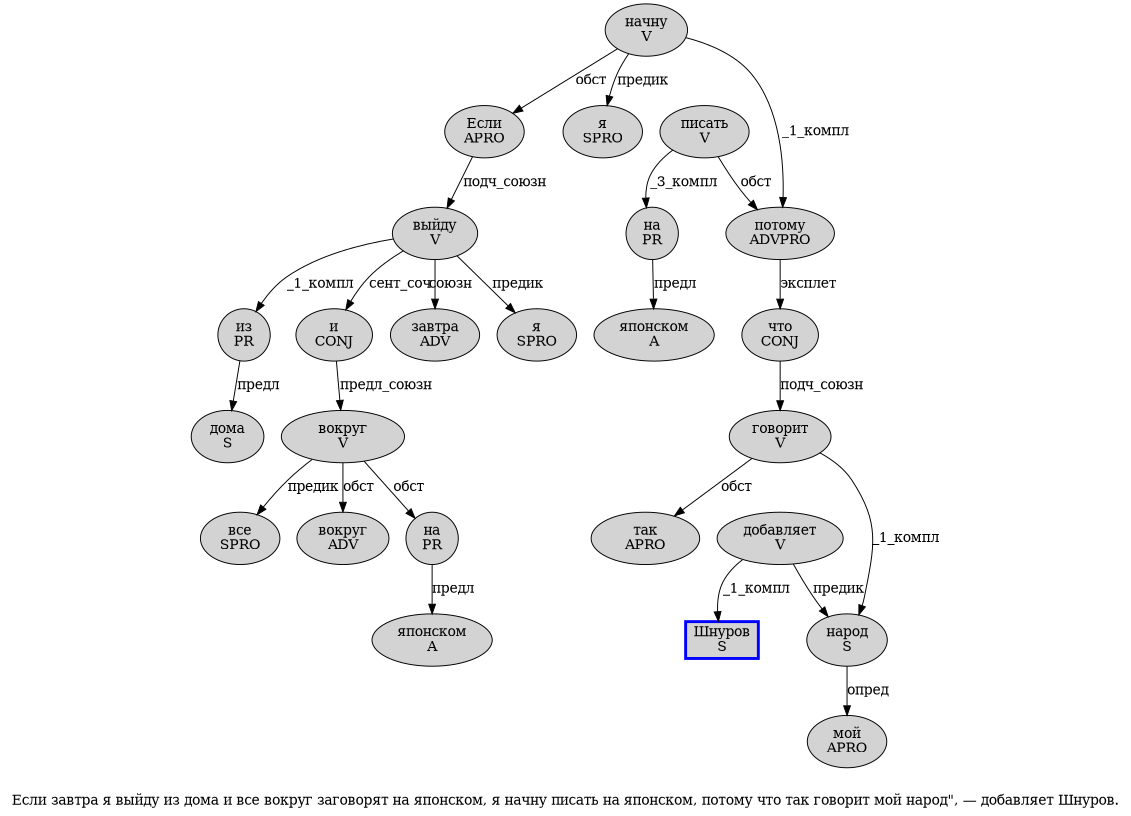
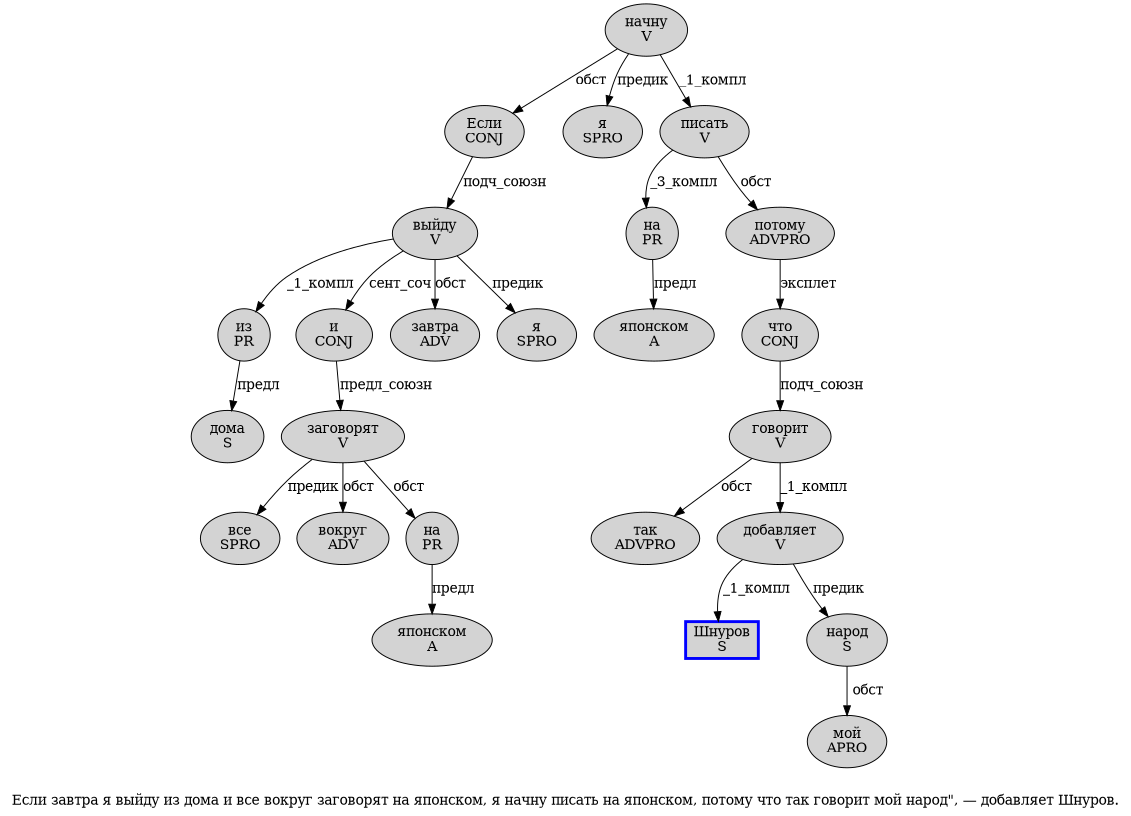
(766, 97) -> (673, 77)
(484, 132) -> (484, 132)
(451, 284) -> (451, 284)
(343, 437) -> (343, 437)
(870, 520) -> (780, 482)
(645, 538) -> (645, 538)
(868, 691) -> (868, 691)
